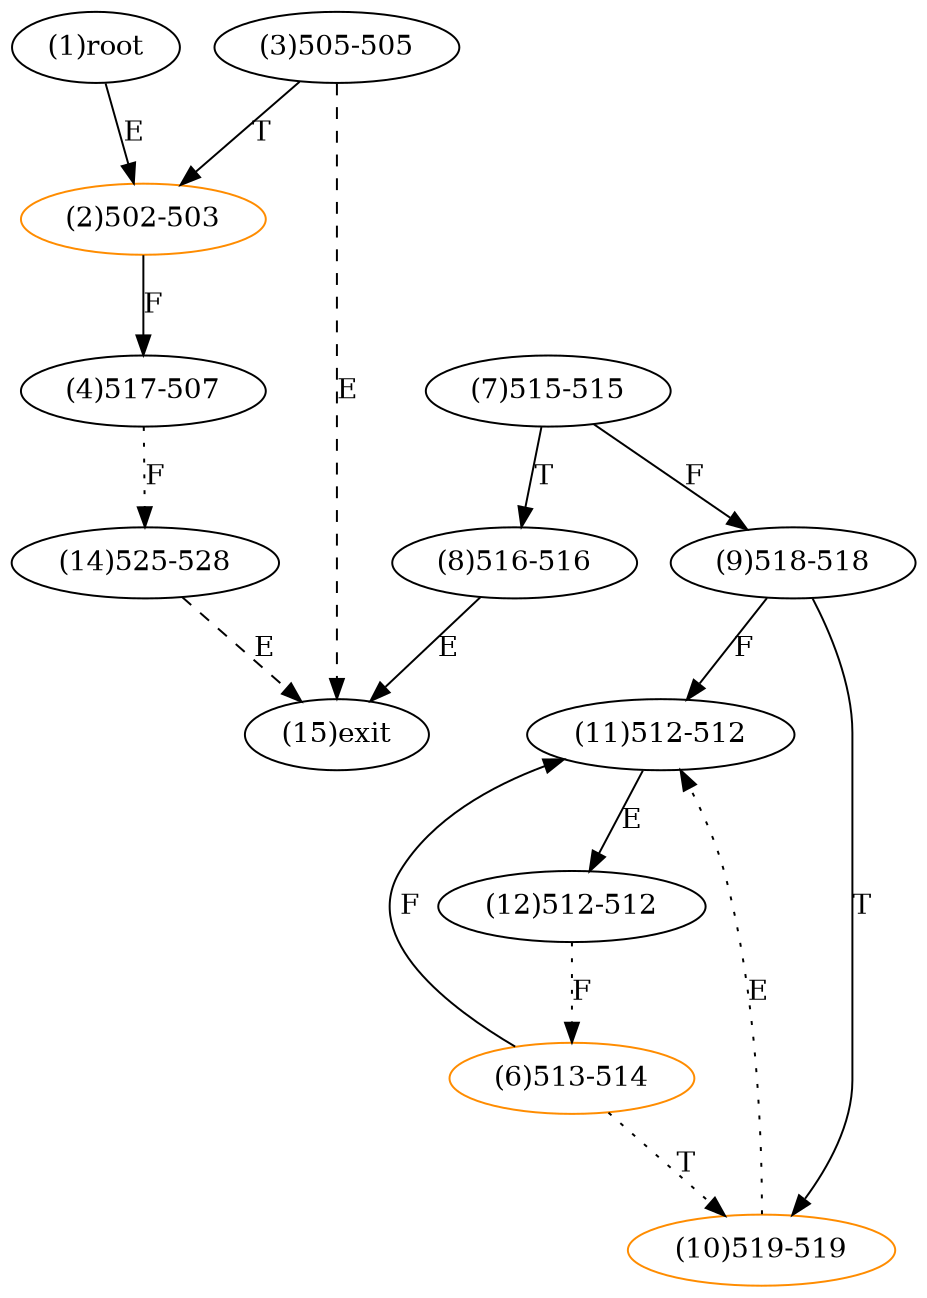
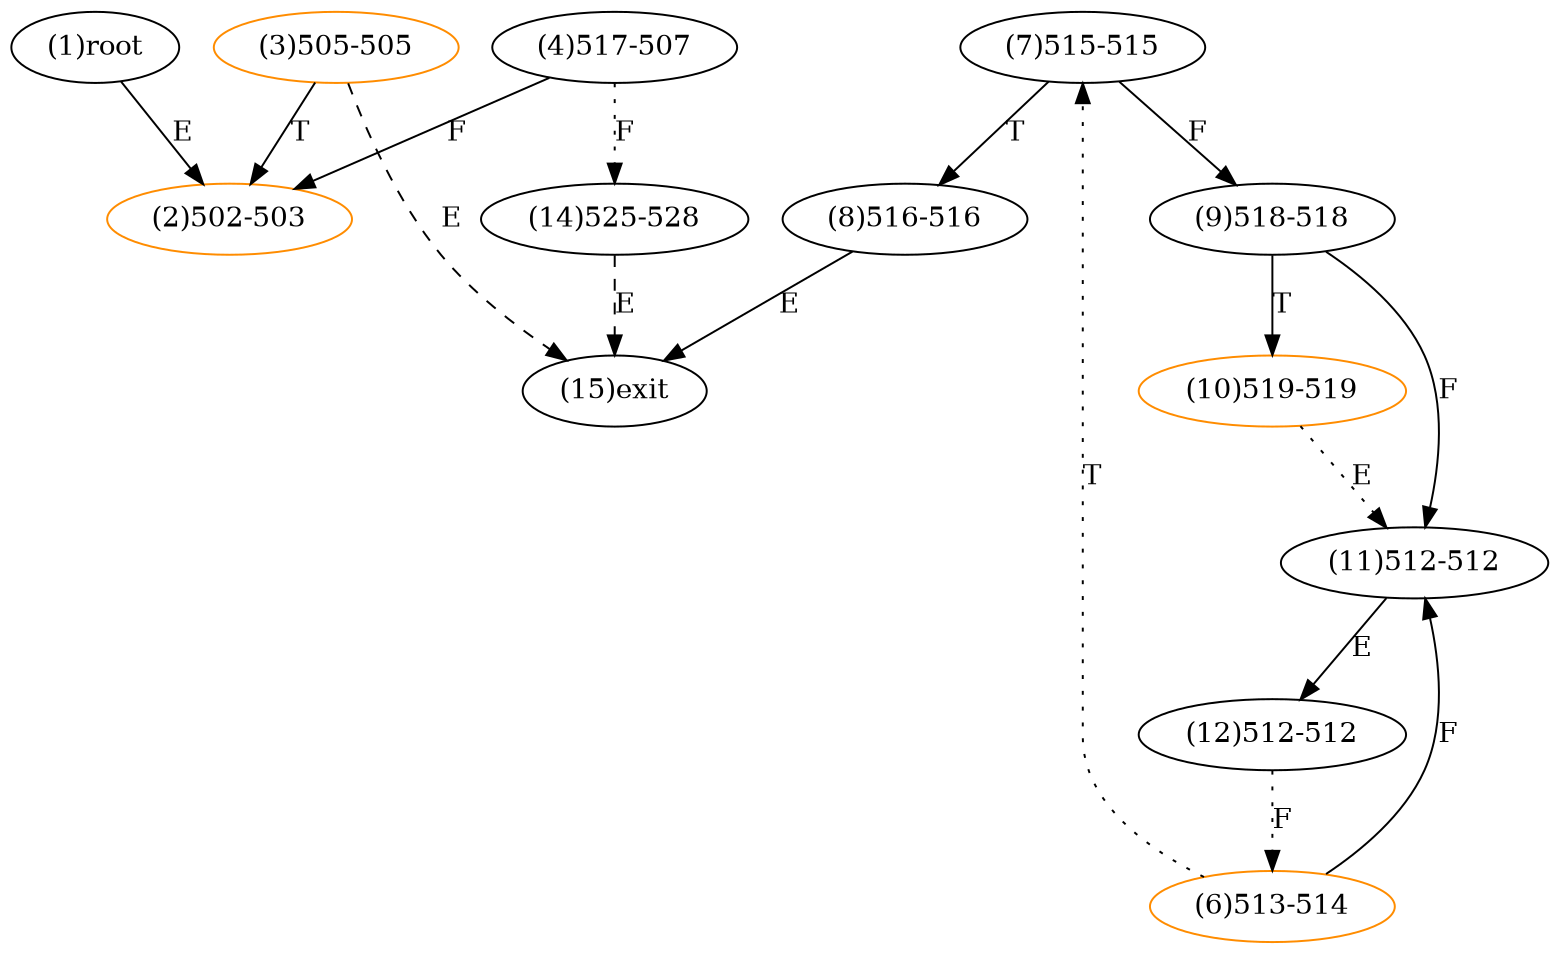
(337, 47) -> (336, 47)
(143, 295) -> (431, 129)
(659, 1158) -> (1083, 518)
